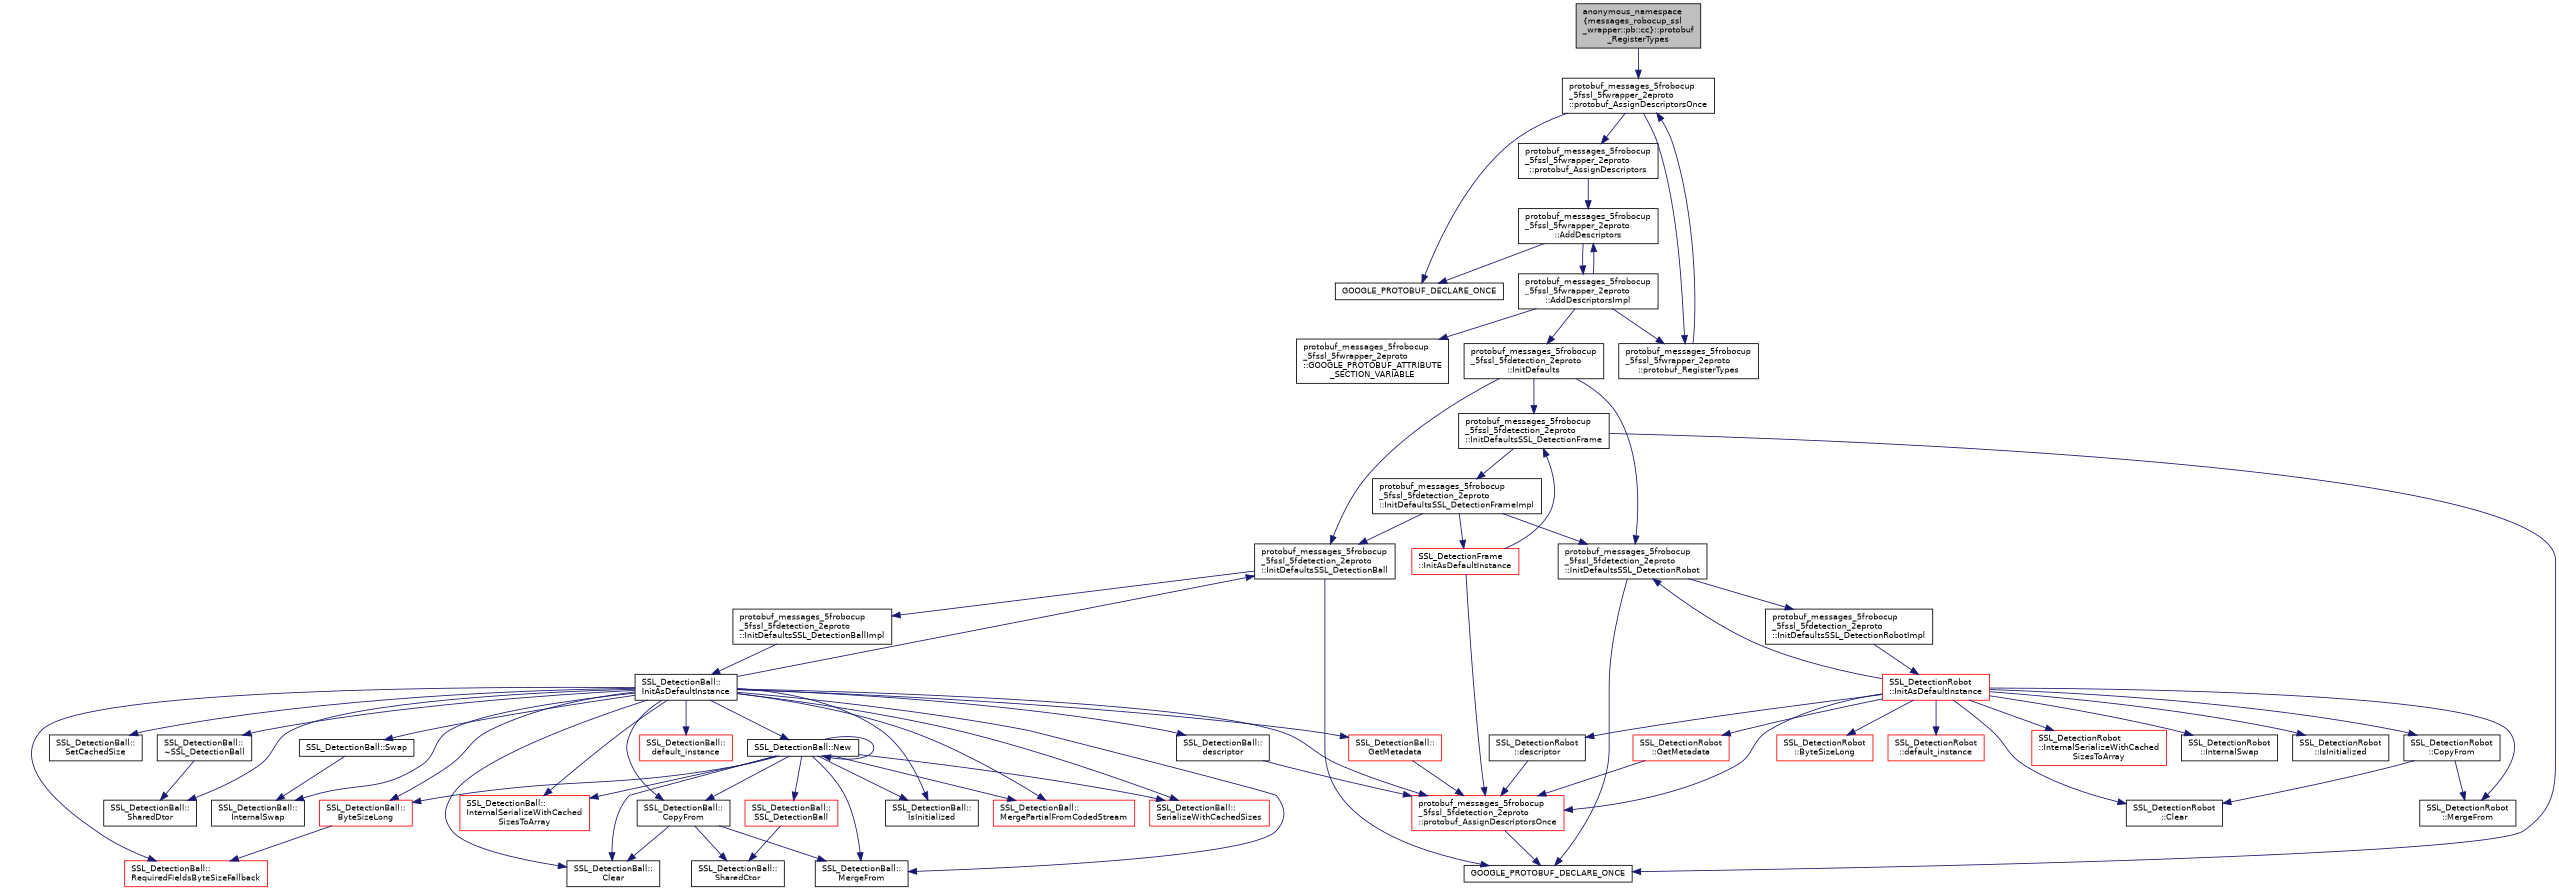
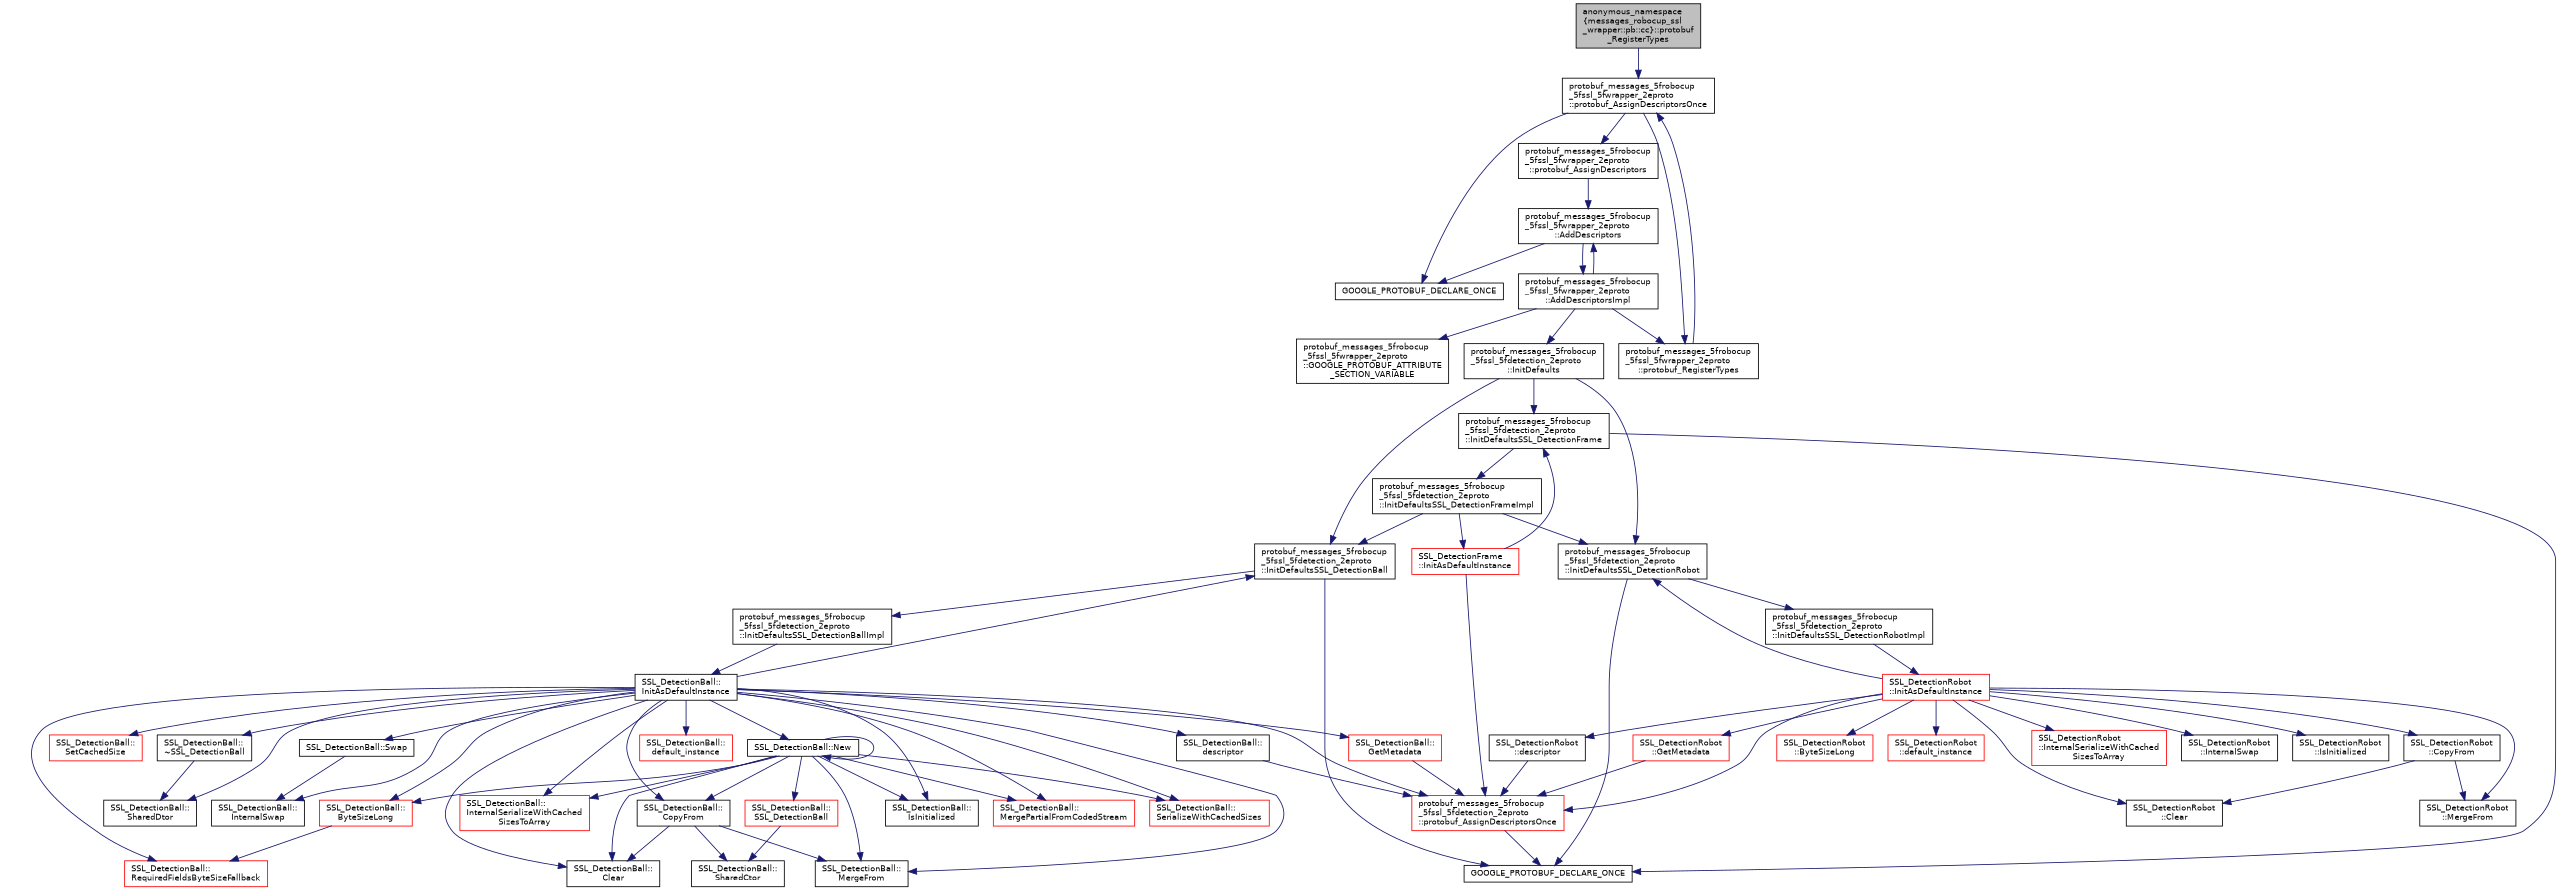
(96, 748) -> (96, 748)
